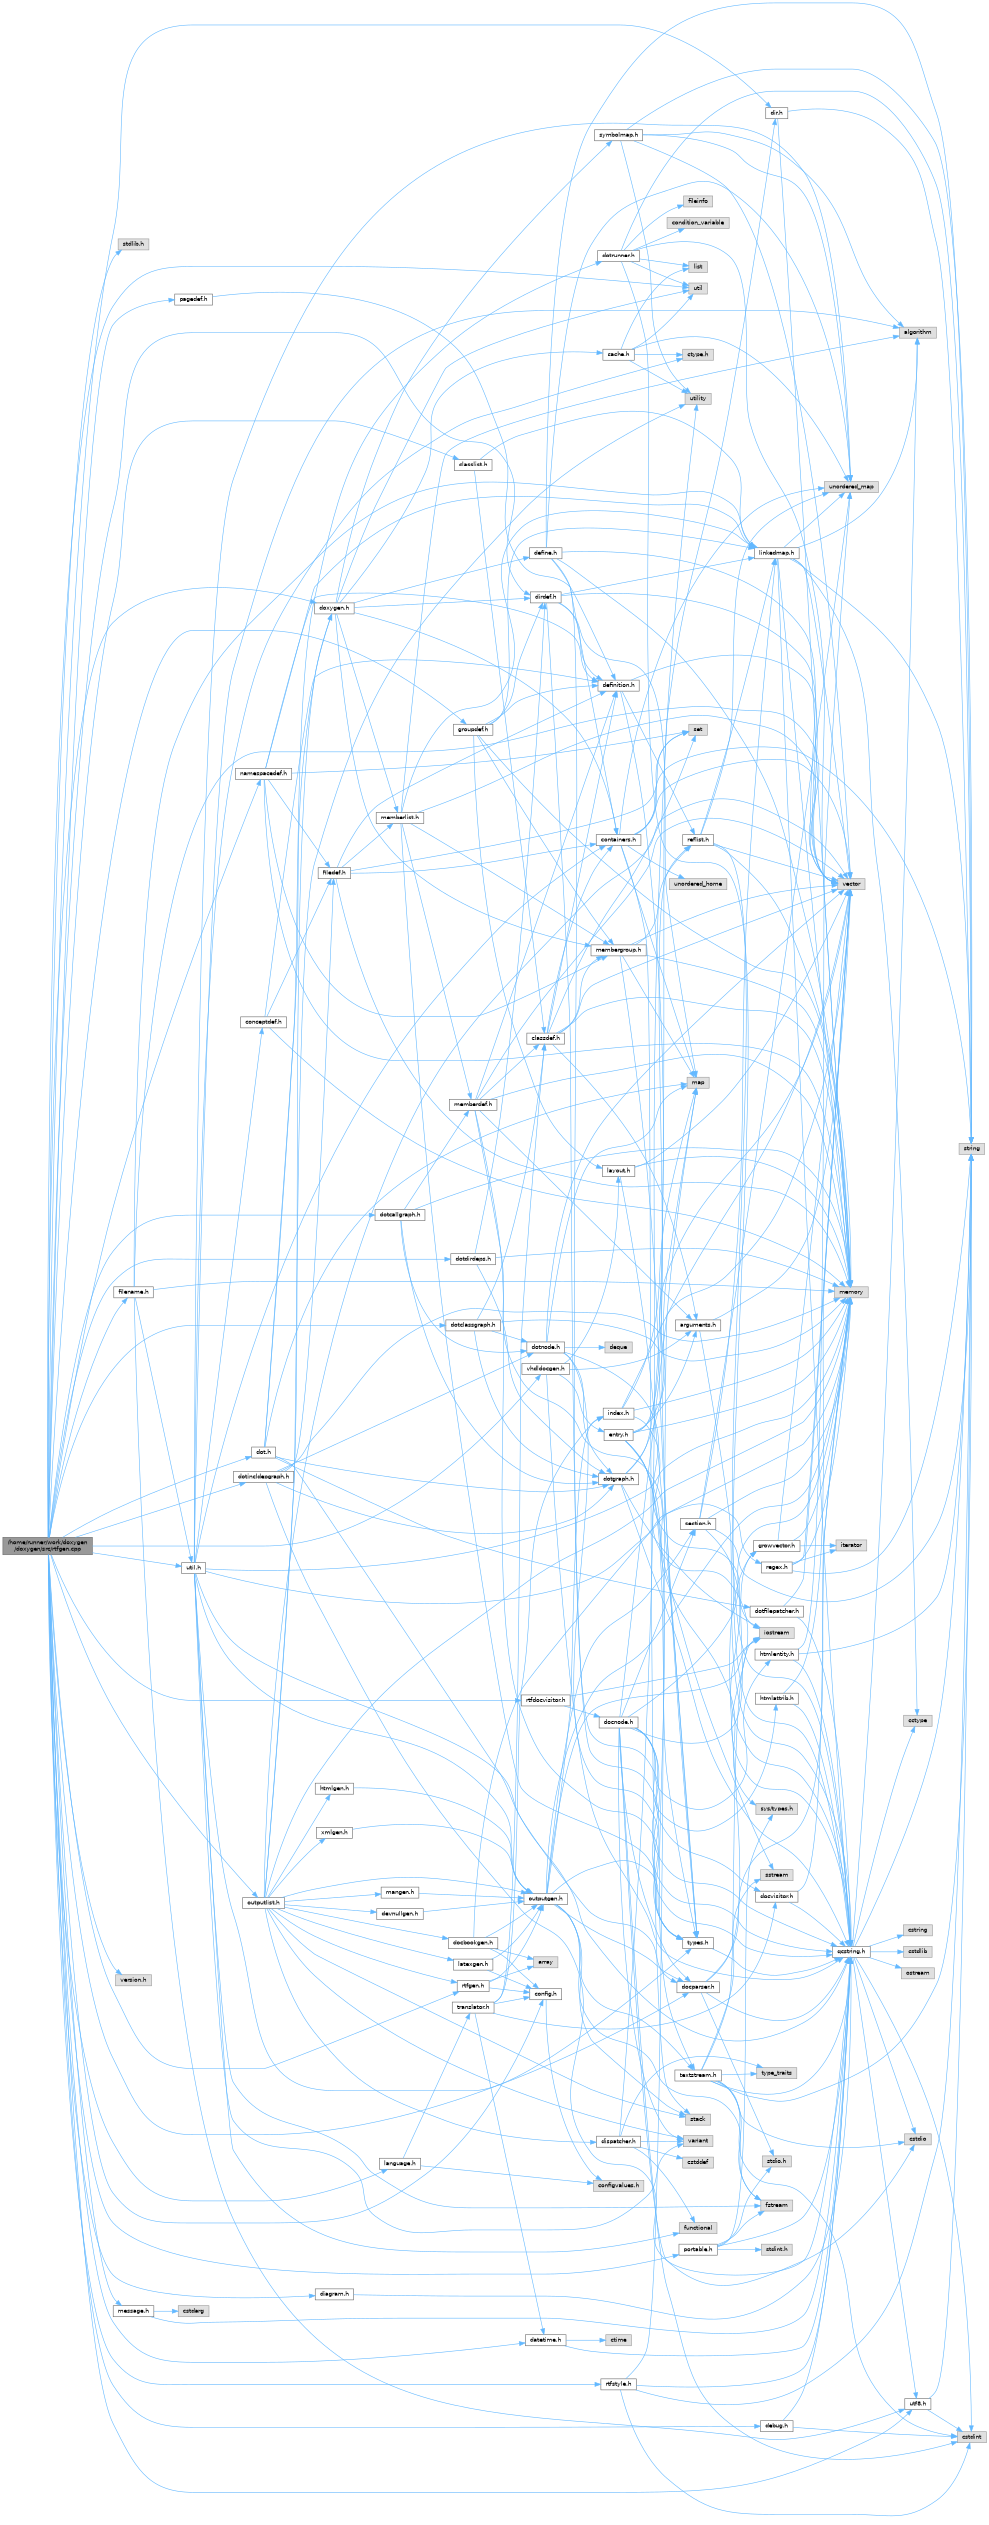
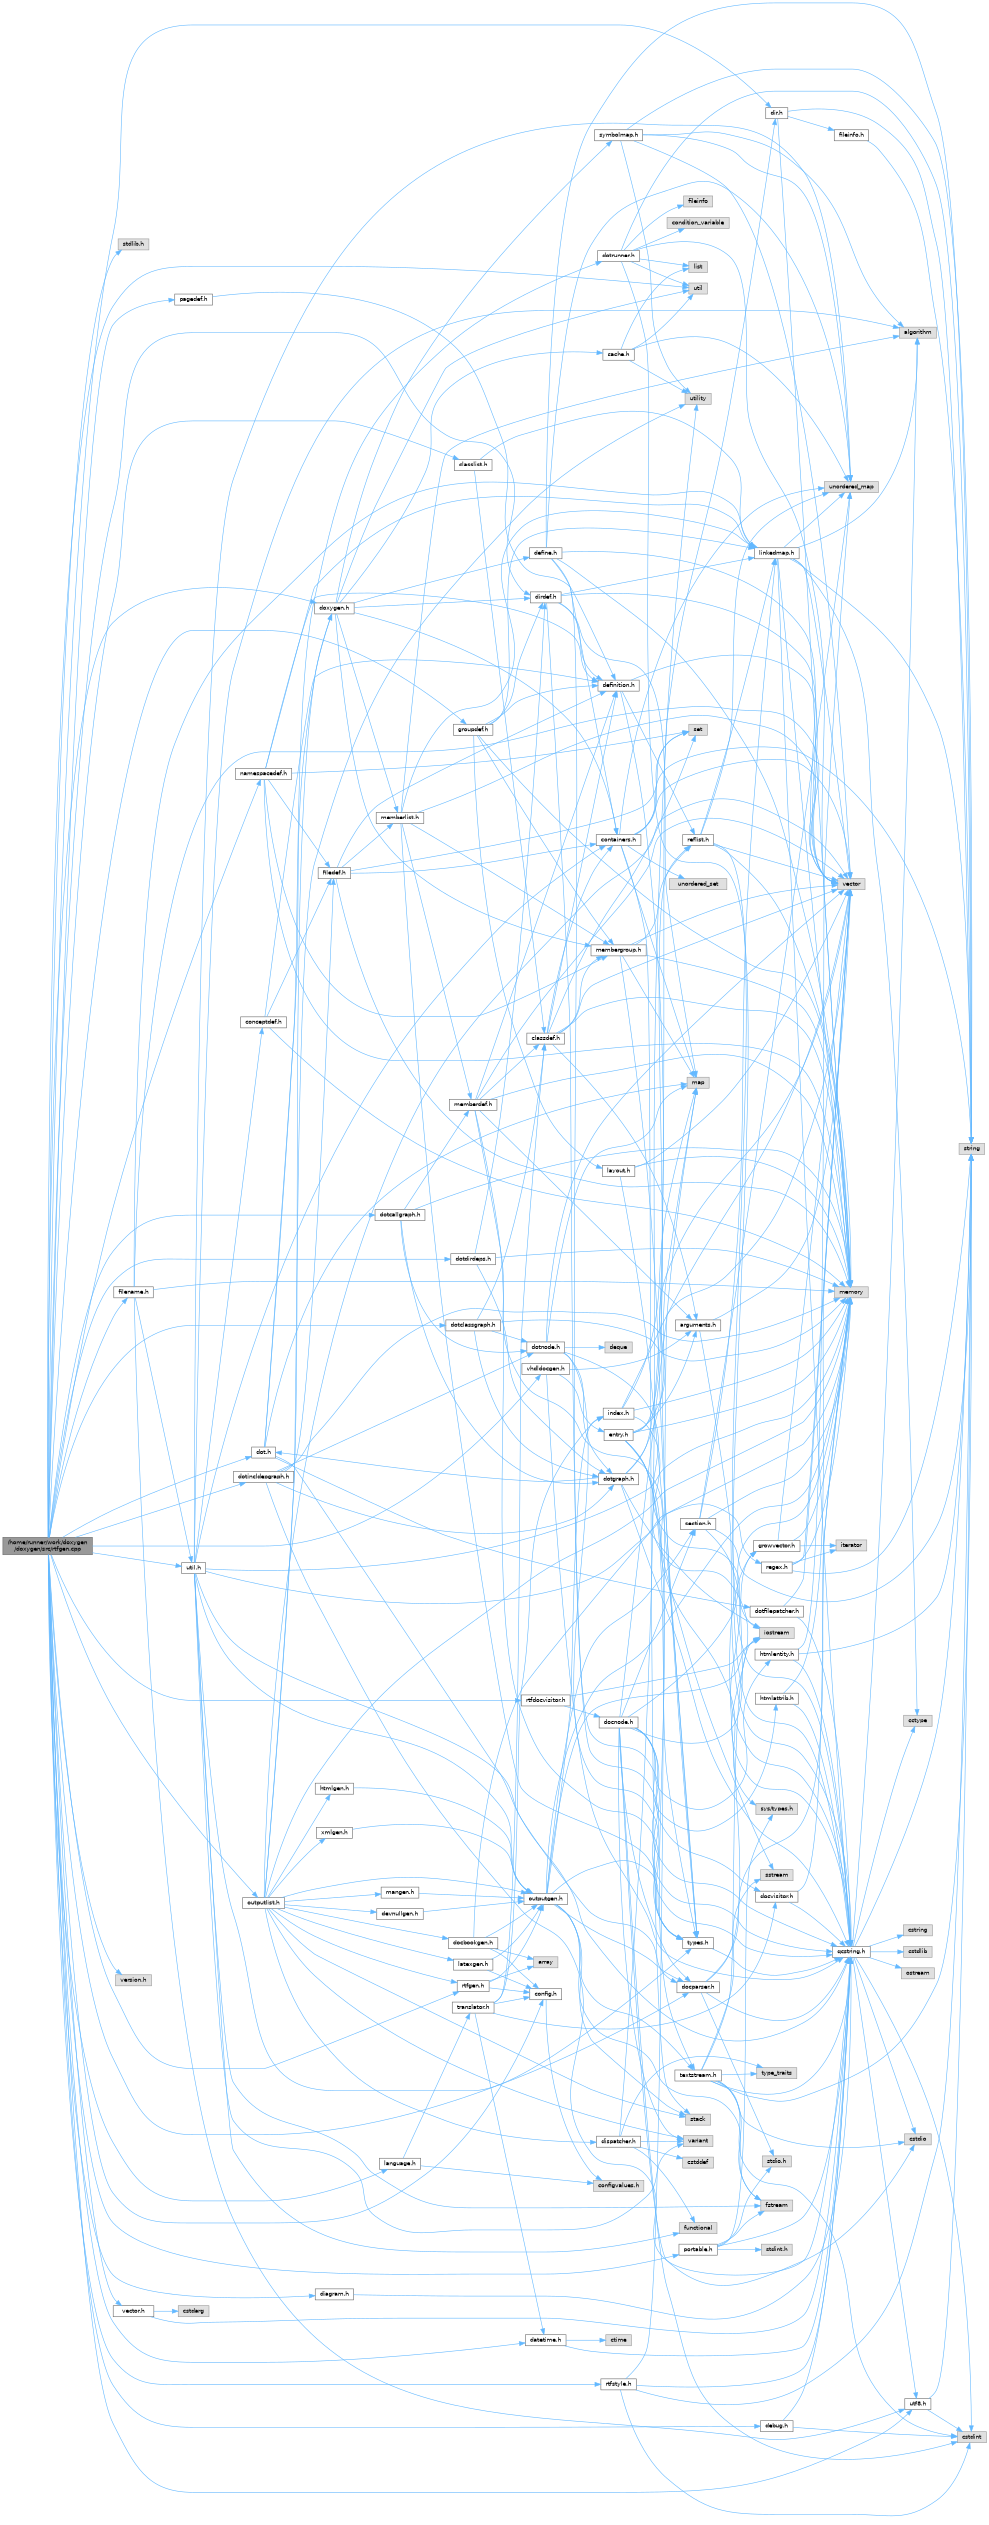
none -> (851, 135)
(698, 355) -> none
(698, 884) -> (698, 884)
(608, 1278) -> none
(439, 1483) -> (448, 1474)
(134, 2311) -> (134, 2311)
